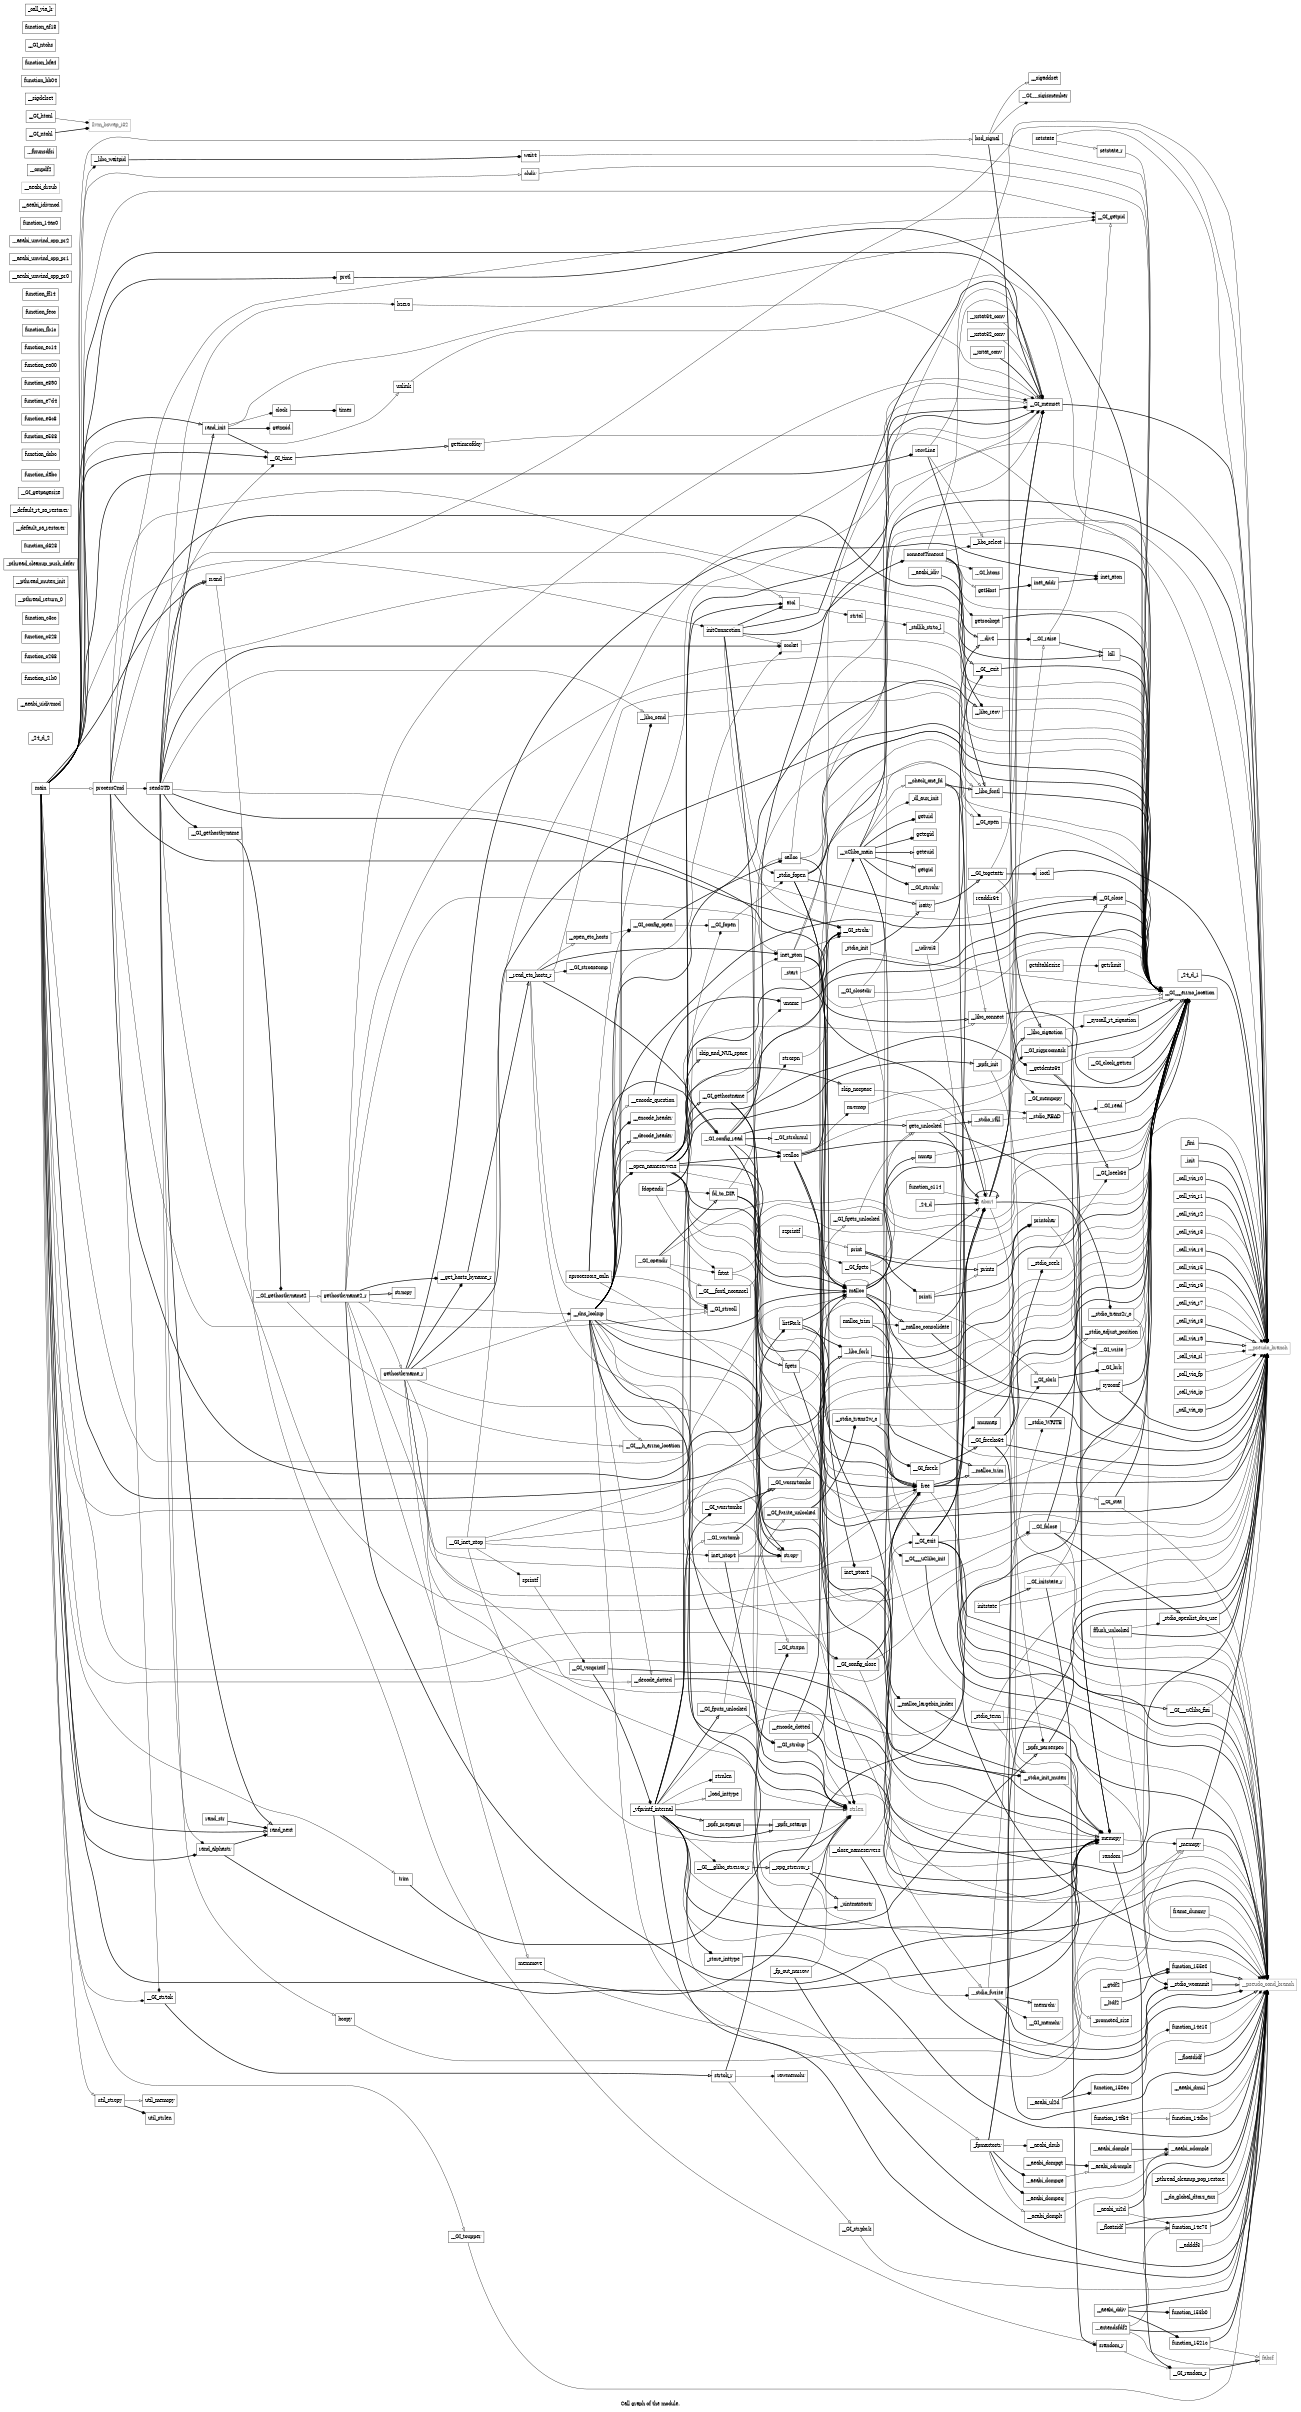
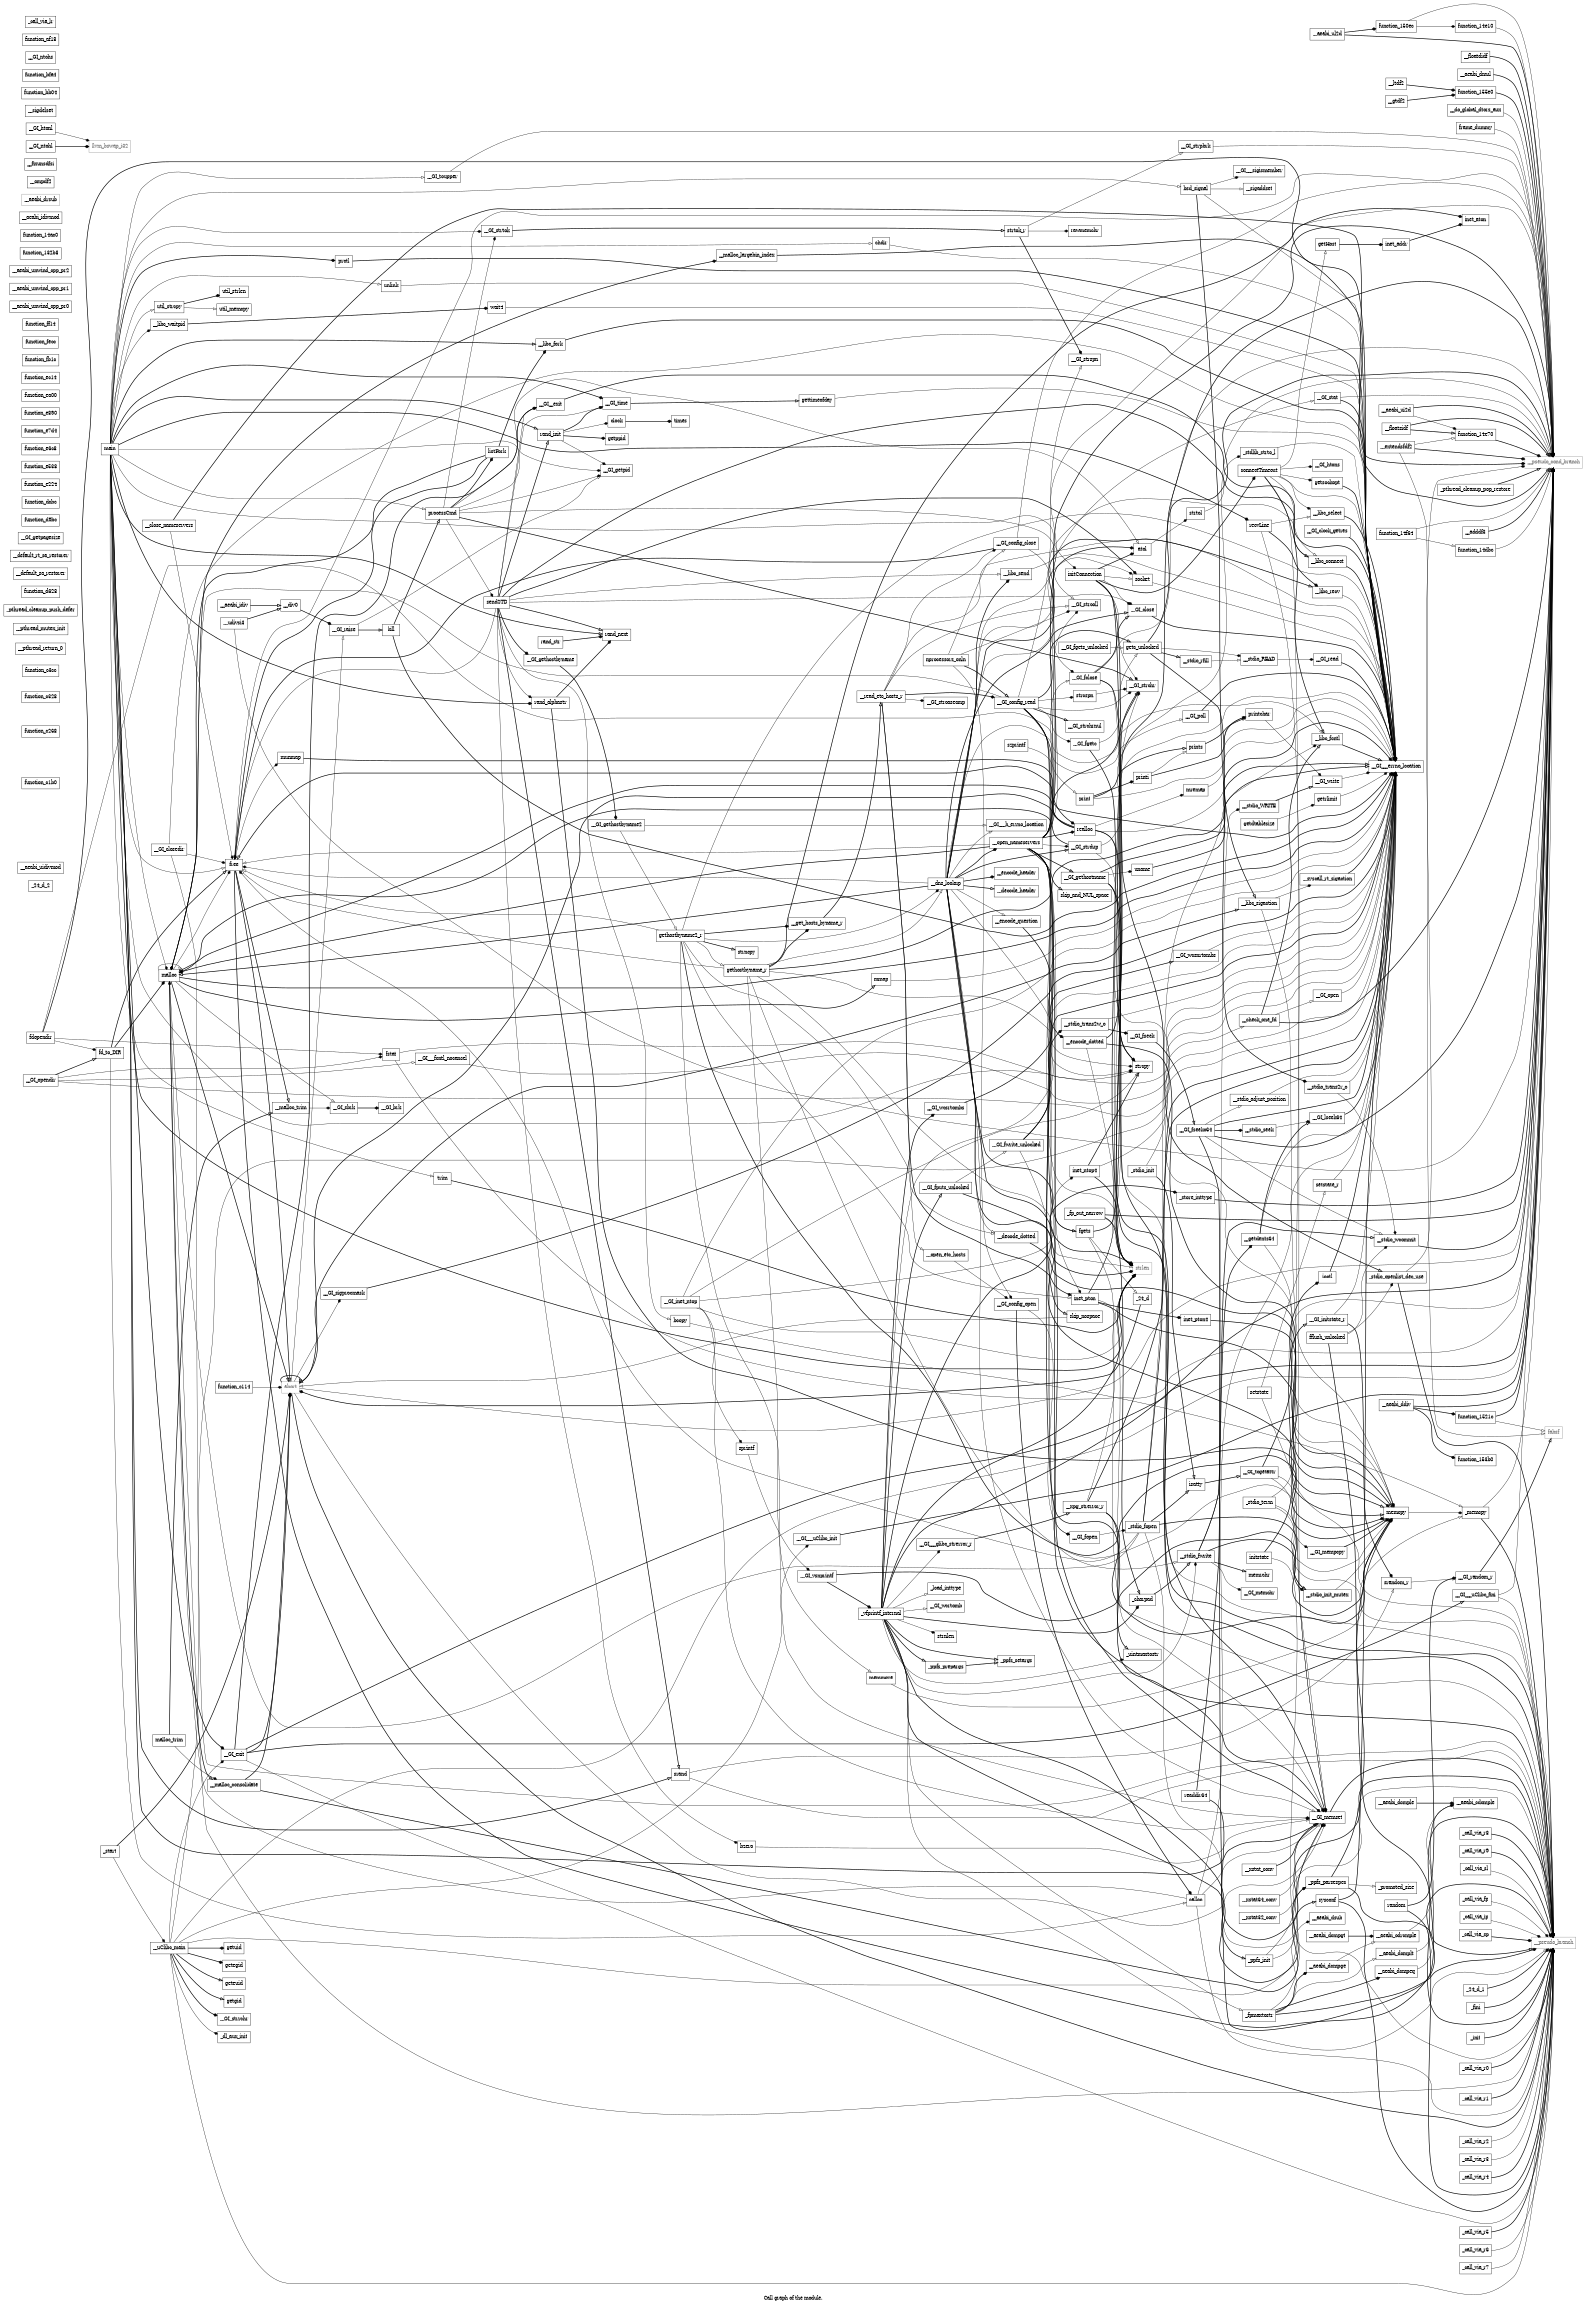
none -> (41, 253)
none -> (41, 485)
(550, 515) -> (416, 573)
none -> (1196, 716)
(873, 768) -> (1163, 1147)
(742, 775) -> (1116, 590)
(874, 785) -> none
(690, 1014) -> (1046, 959)
(823, 1294) -> (1110, 1262)
(1051, 1316) -> (1221, 974)
(753, 1516) -> none
(1045, 1582) -> (1327, 1320)
none -> (1142, 1600)
(808, 1622) -> (1063, 1330)
(121, 1683) -> (138, 1106)
(1055, 1763) -> (1286, 1186)
(1258, 2131) -> (1526, 509)
